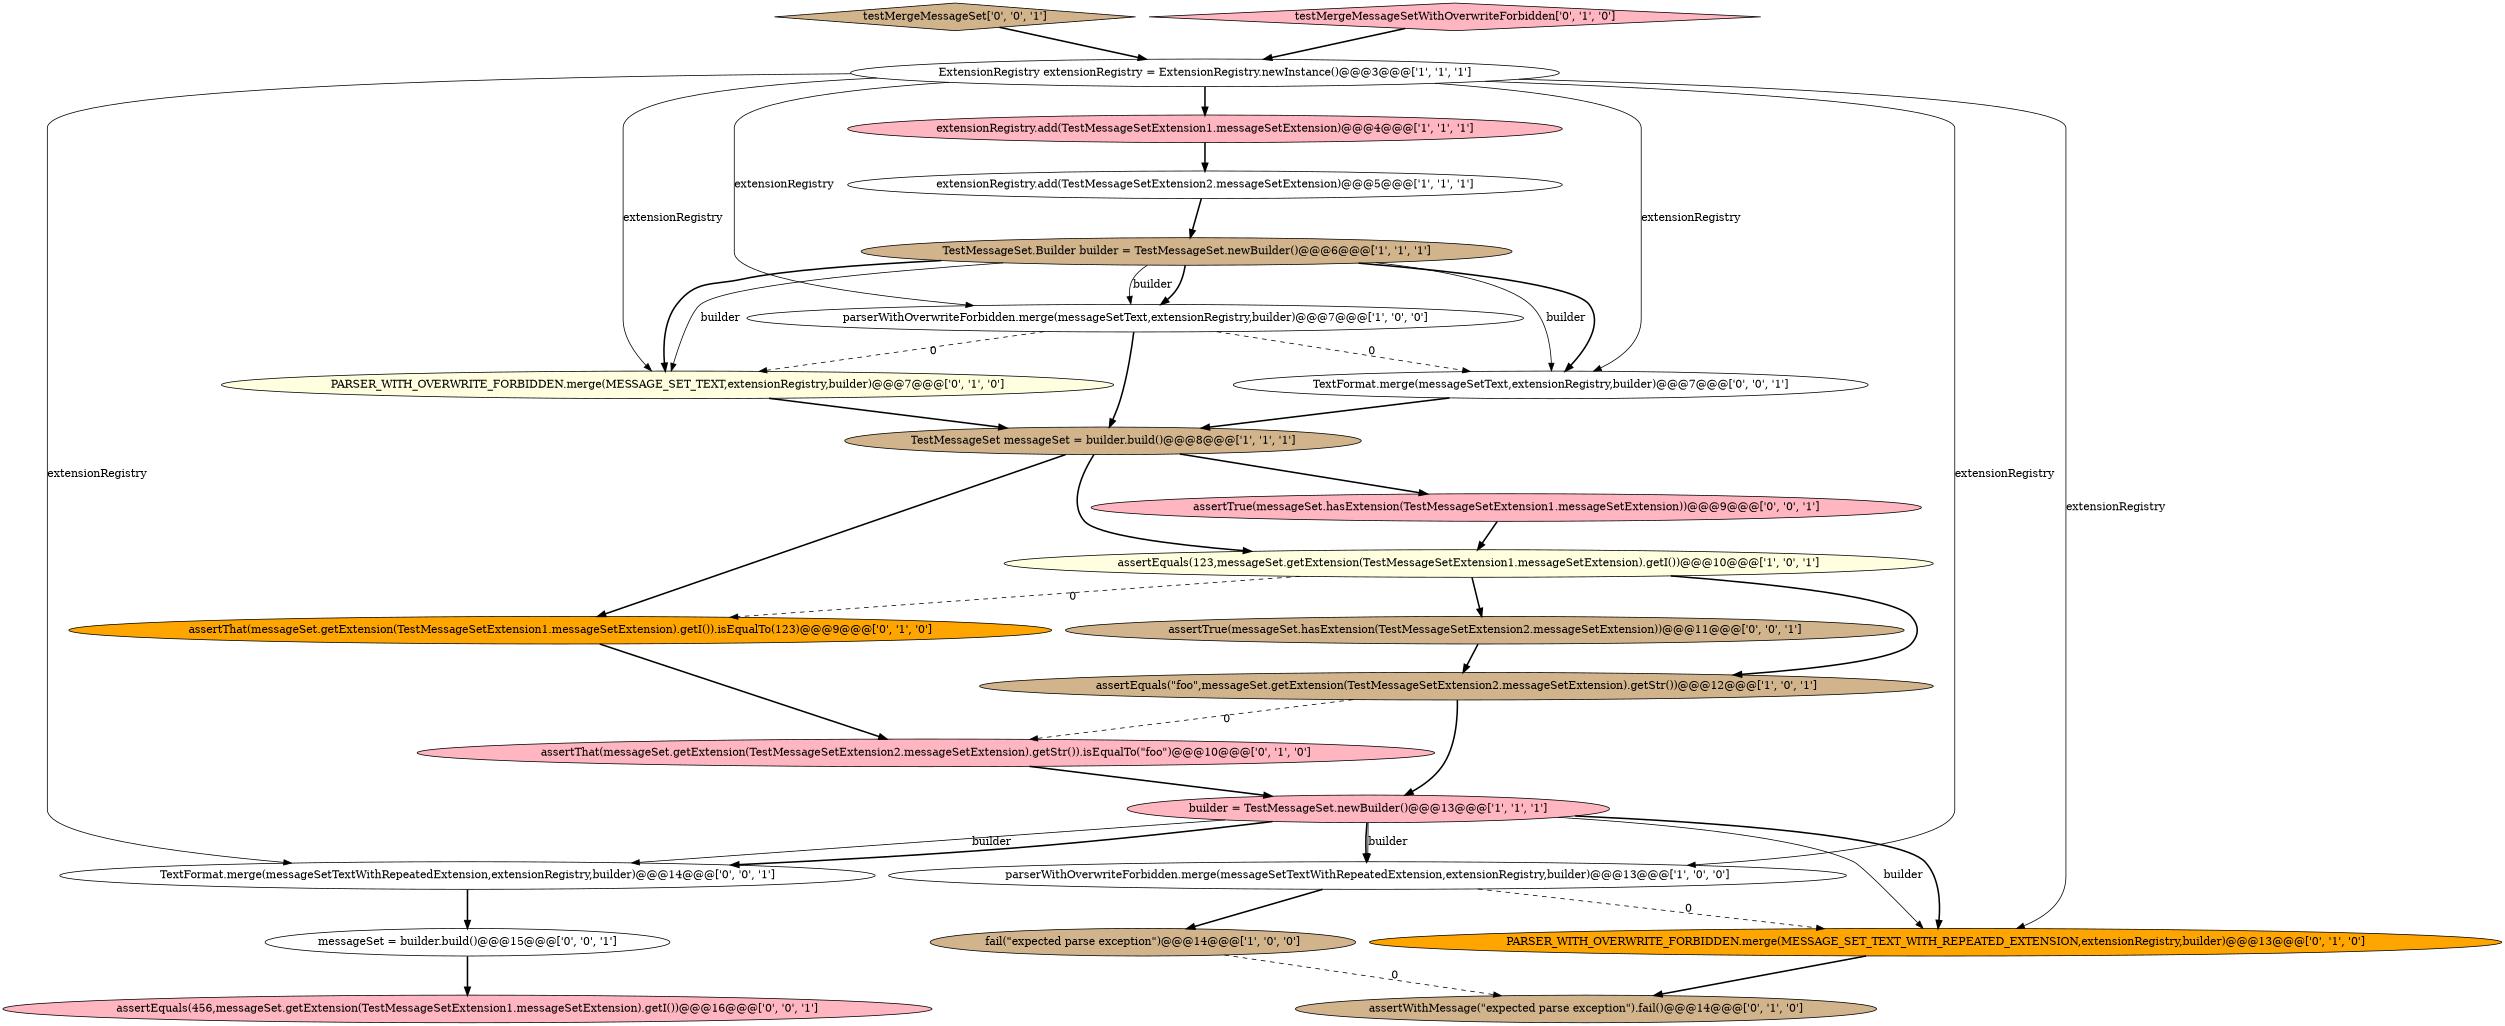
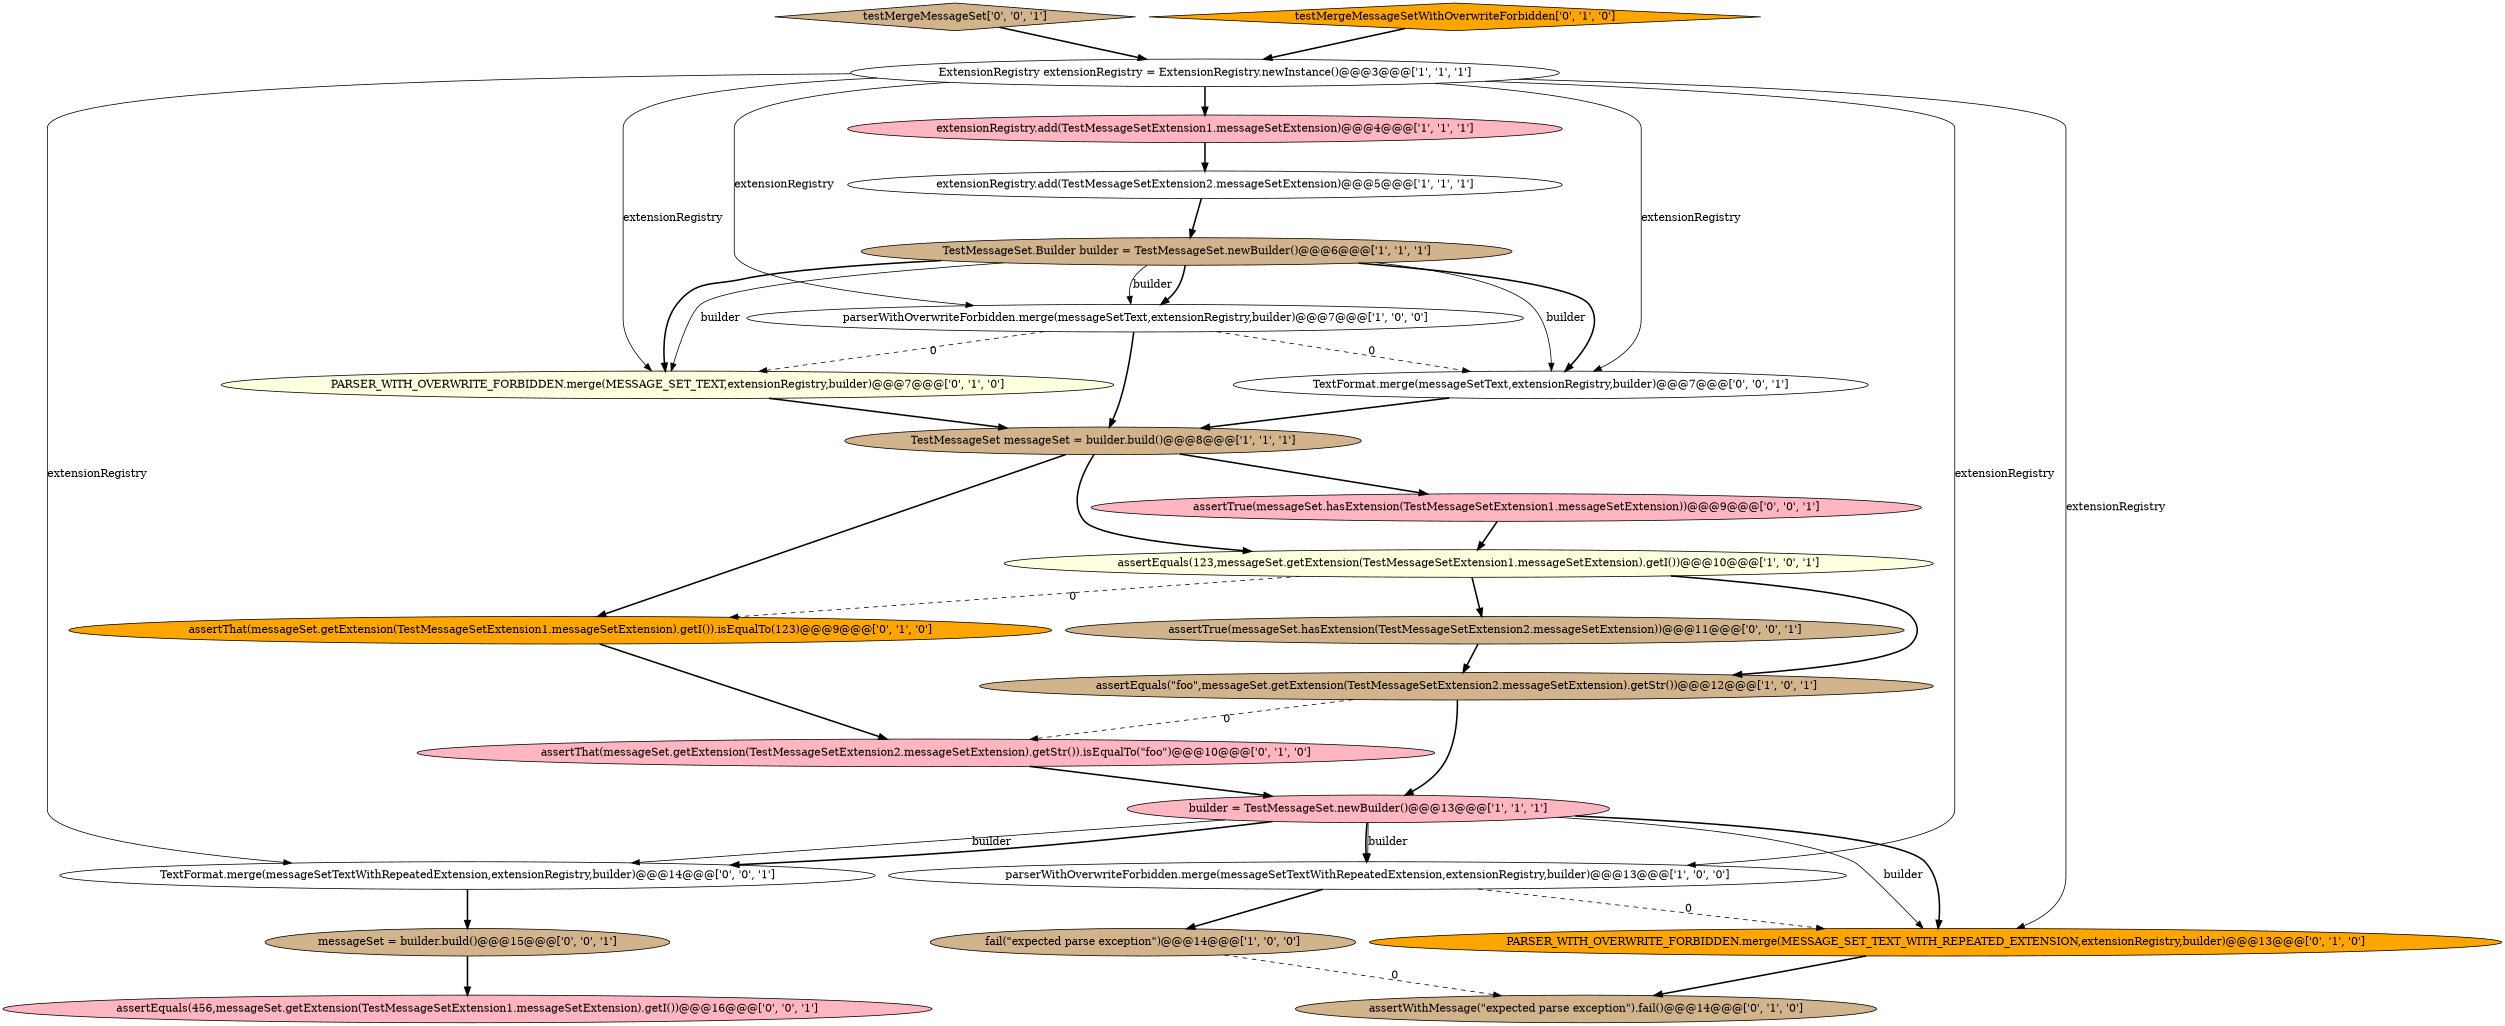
(1455, 17) -> (1455, 17)
(467, 942) -> (467, 942)
